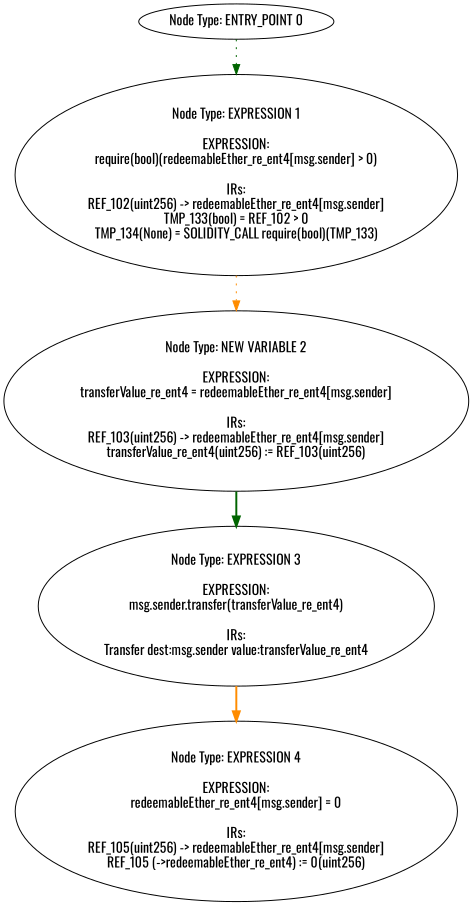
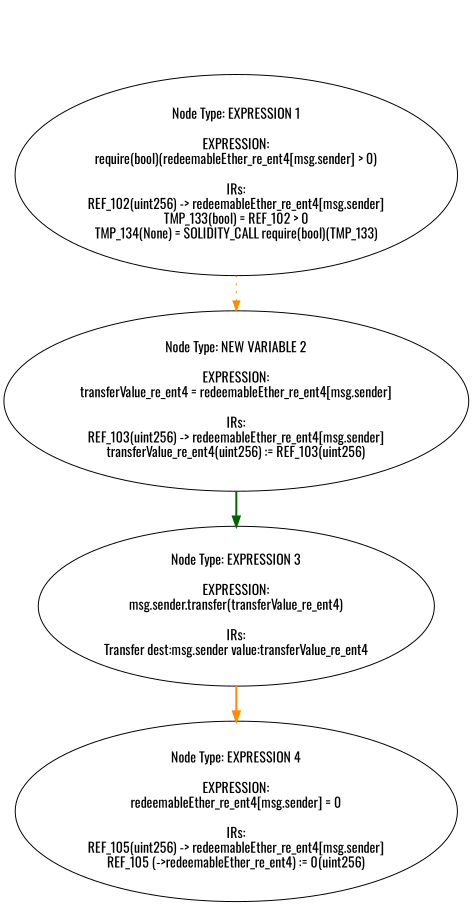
(236, 22) -> none
